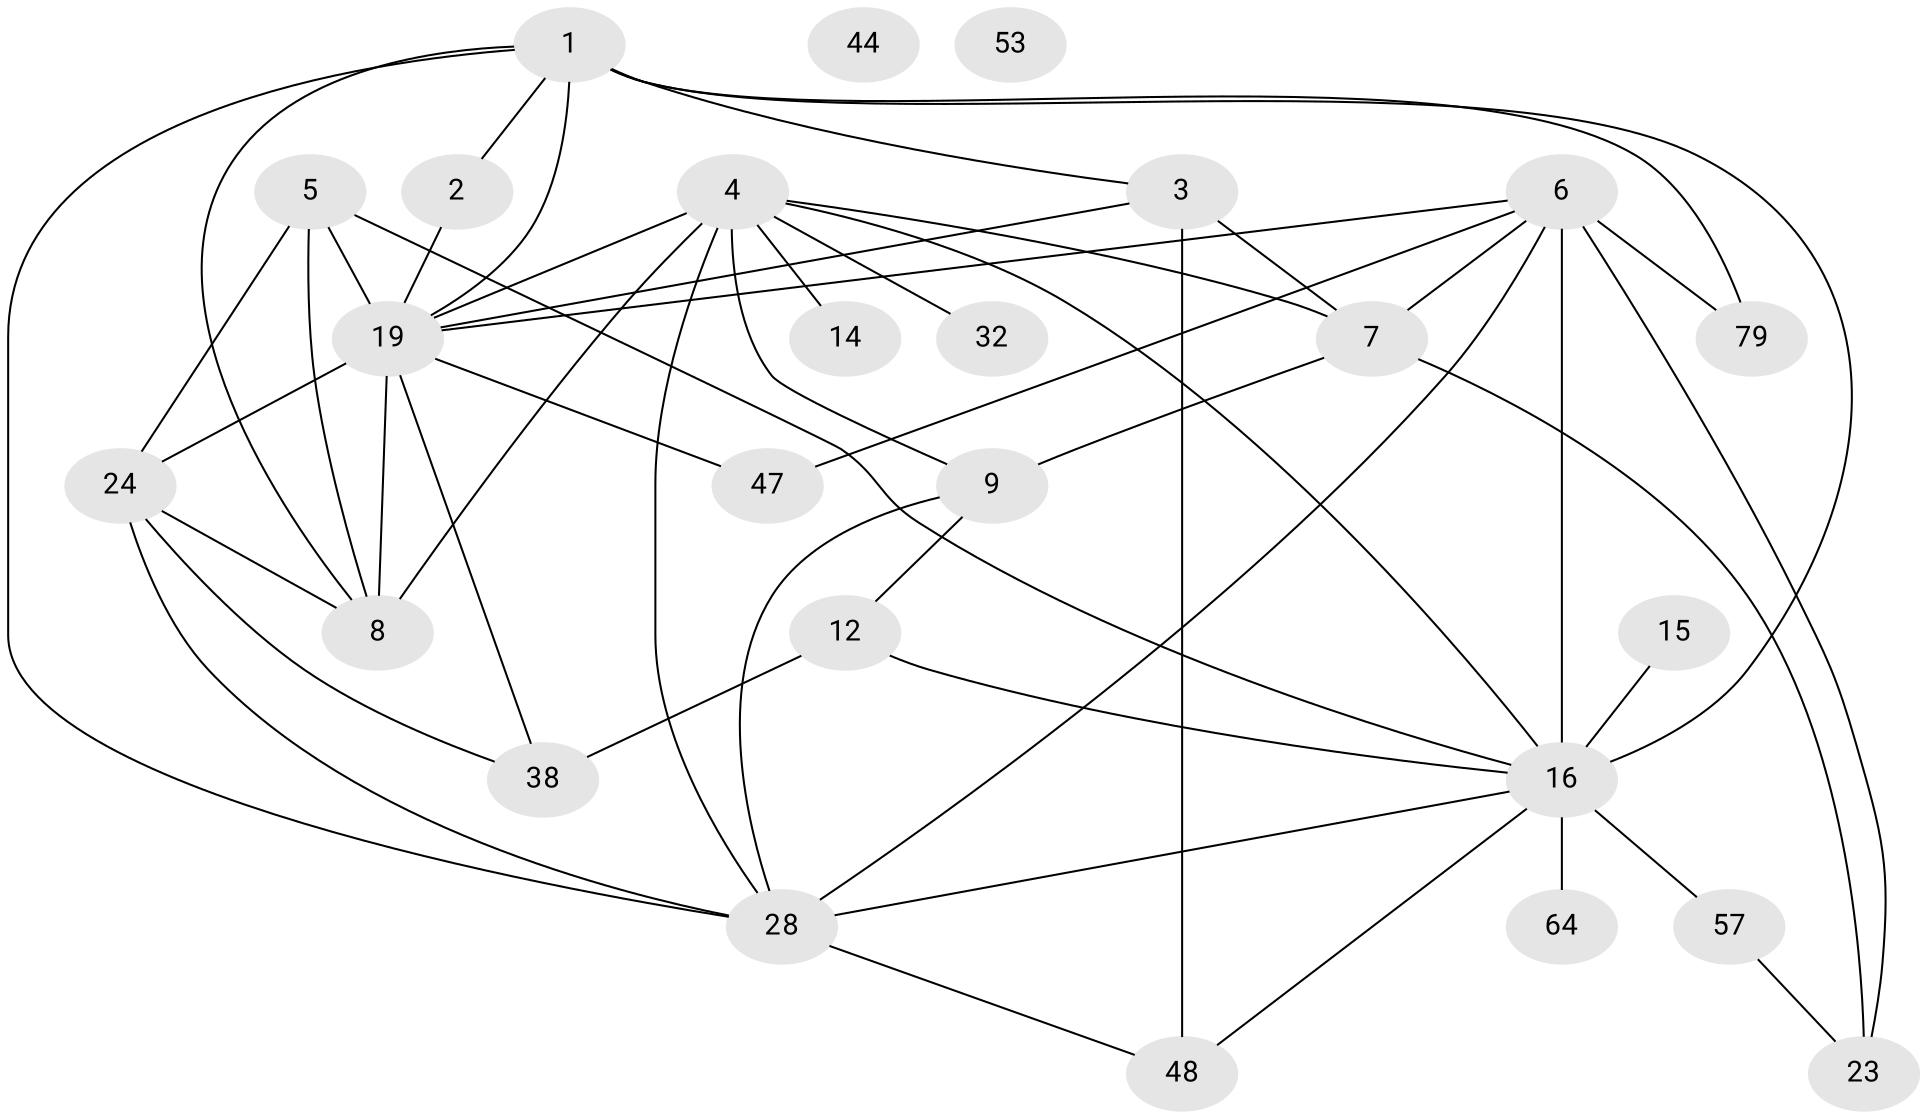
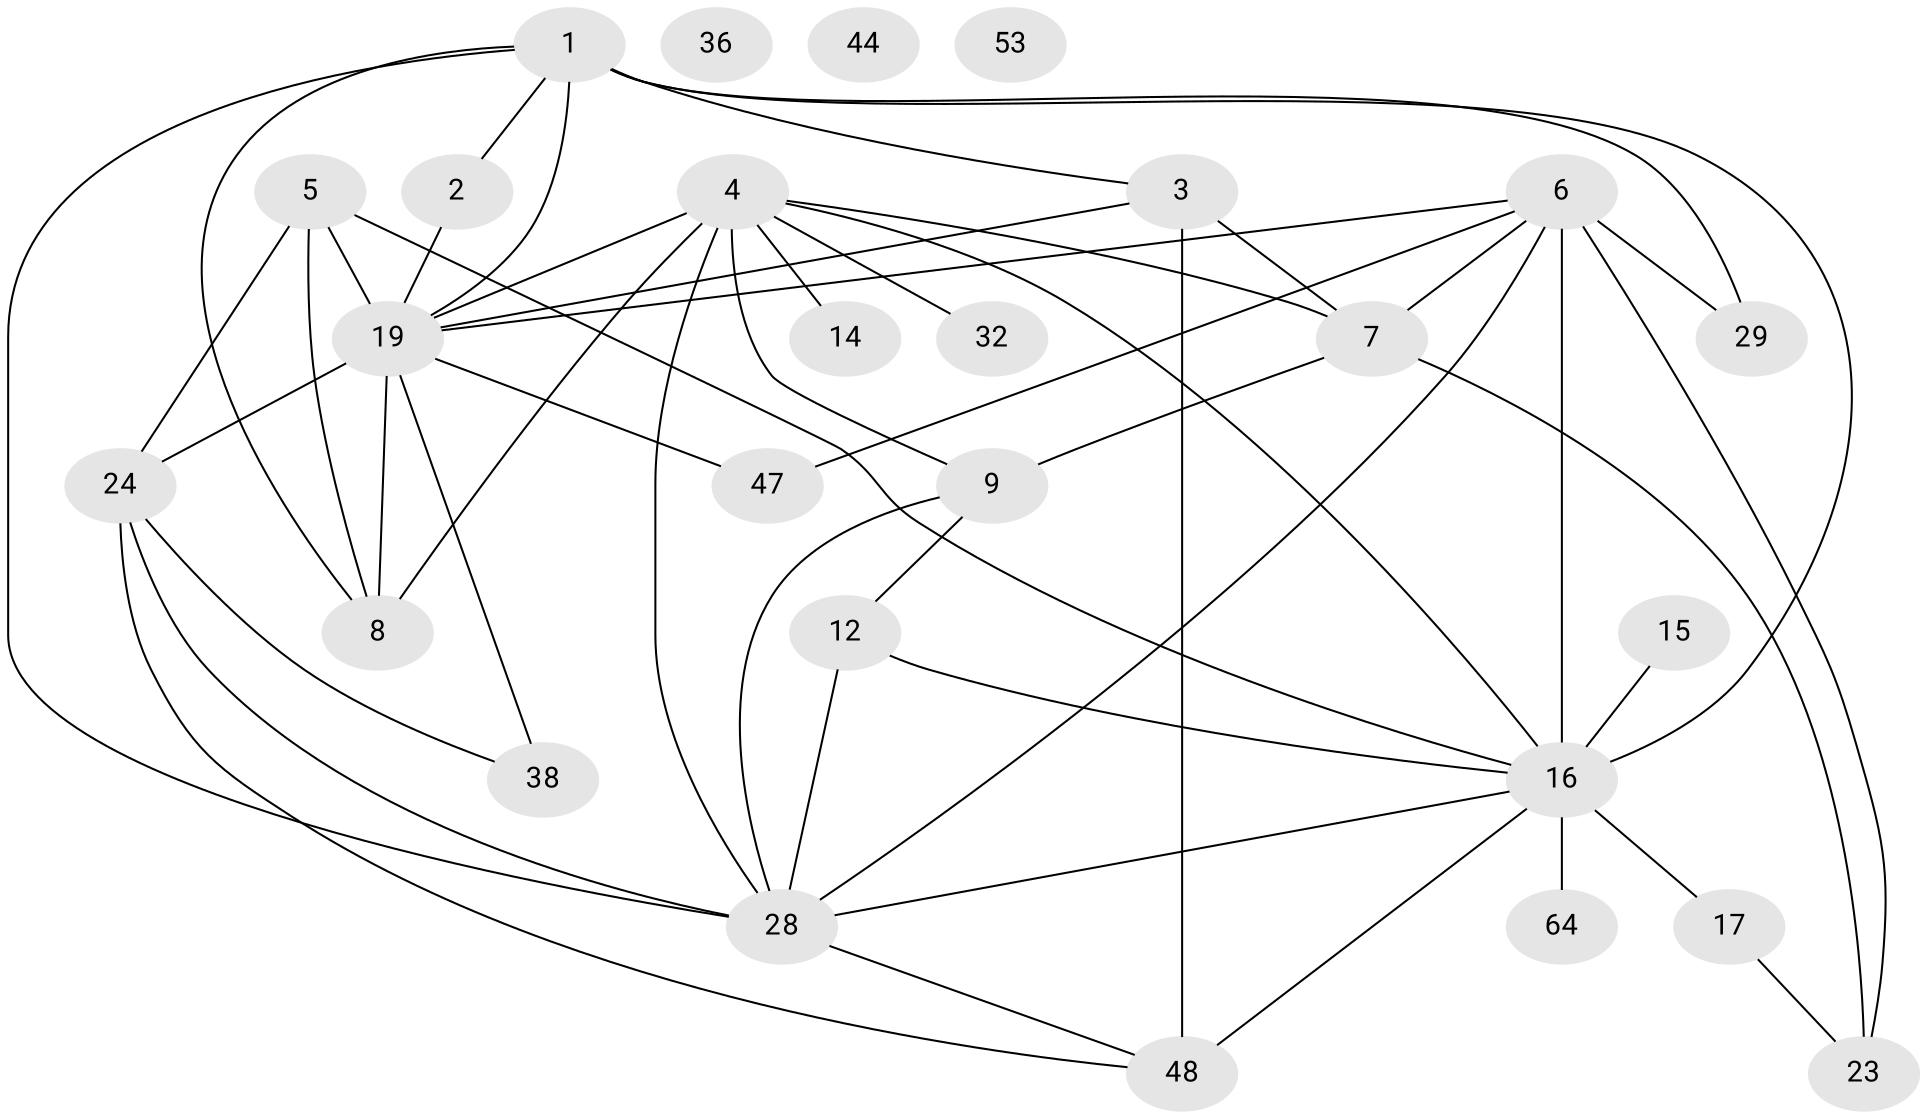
none -> (717, 45)
(1752, 339) -> (1752, 339)
(249, 559) -> (525, 932)
(694, 706) -> (814, 779)
(1729, 927) -> (1729, 927)
